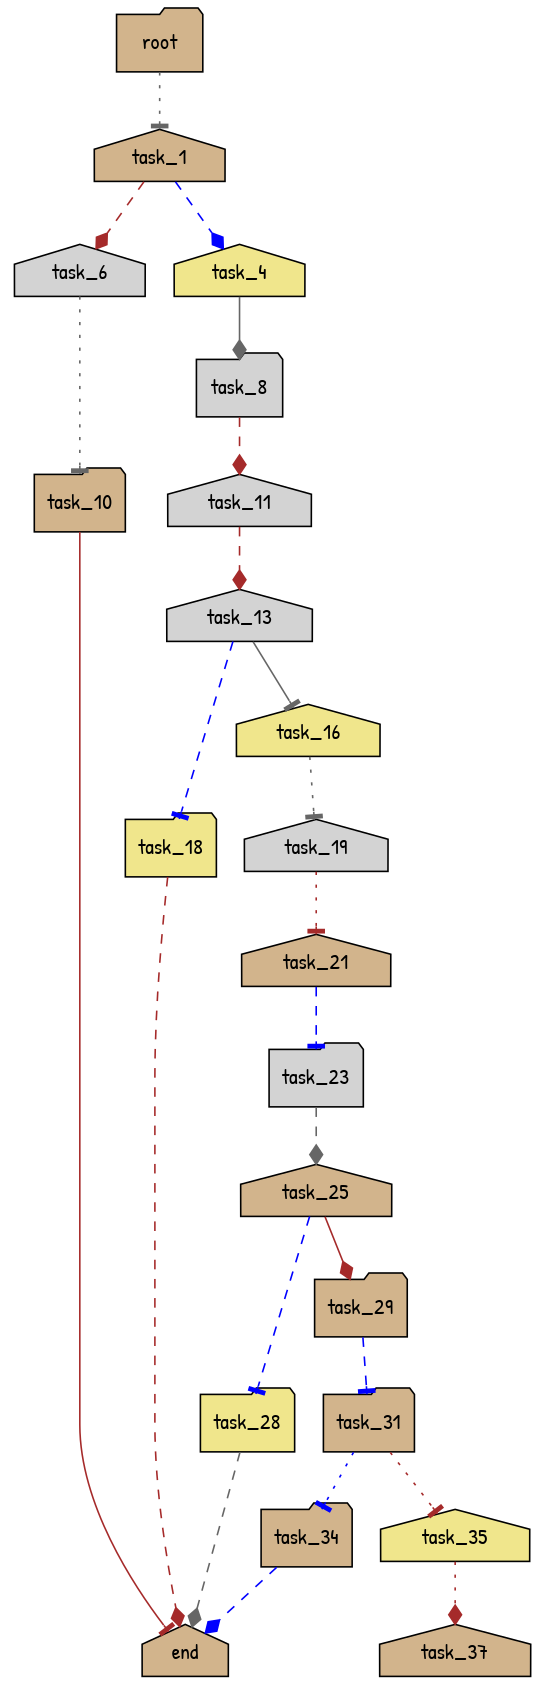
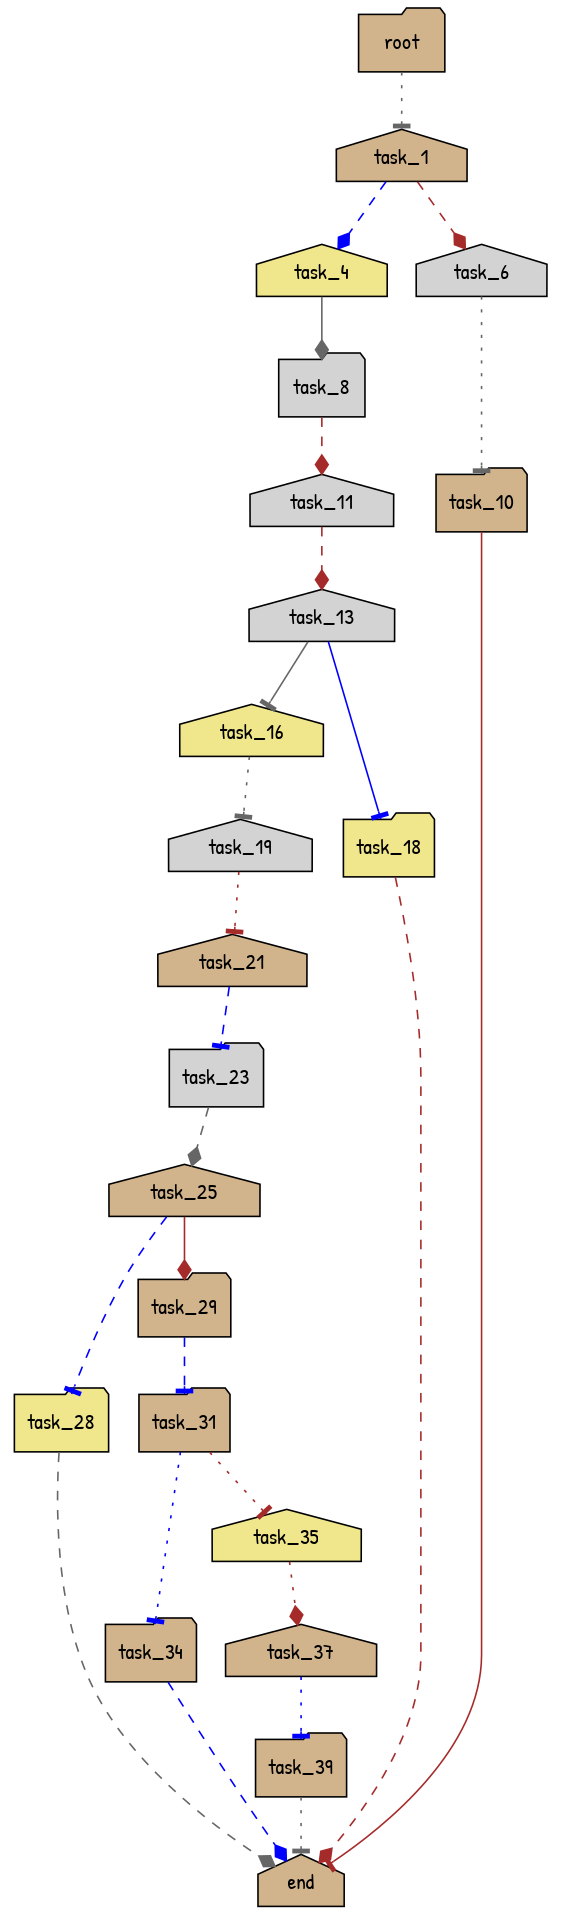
(207, 726) -> (353, 726)
none -> (301, 1768)
